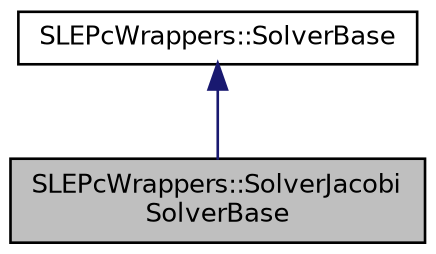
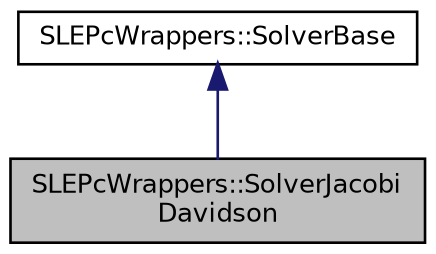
(218, 201) -> (218, 201)
